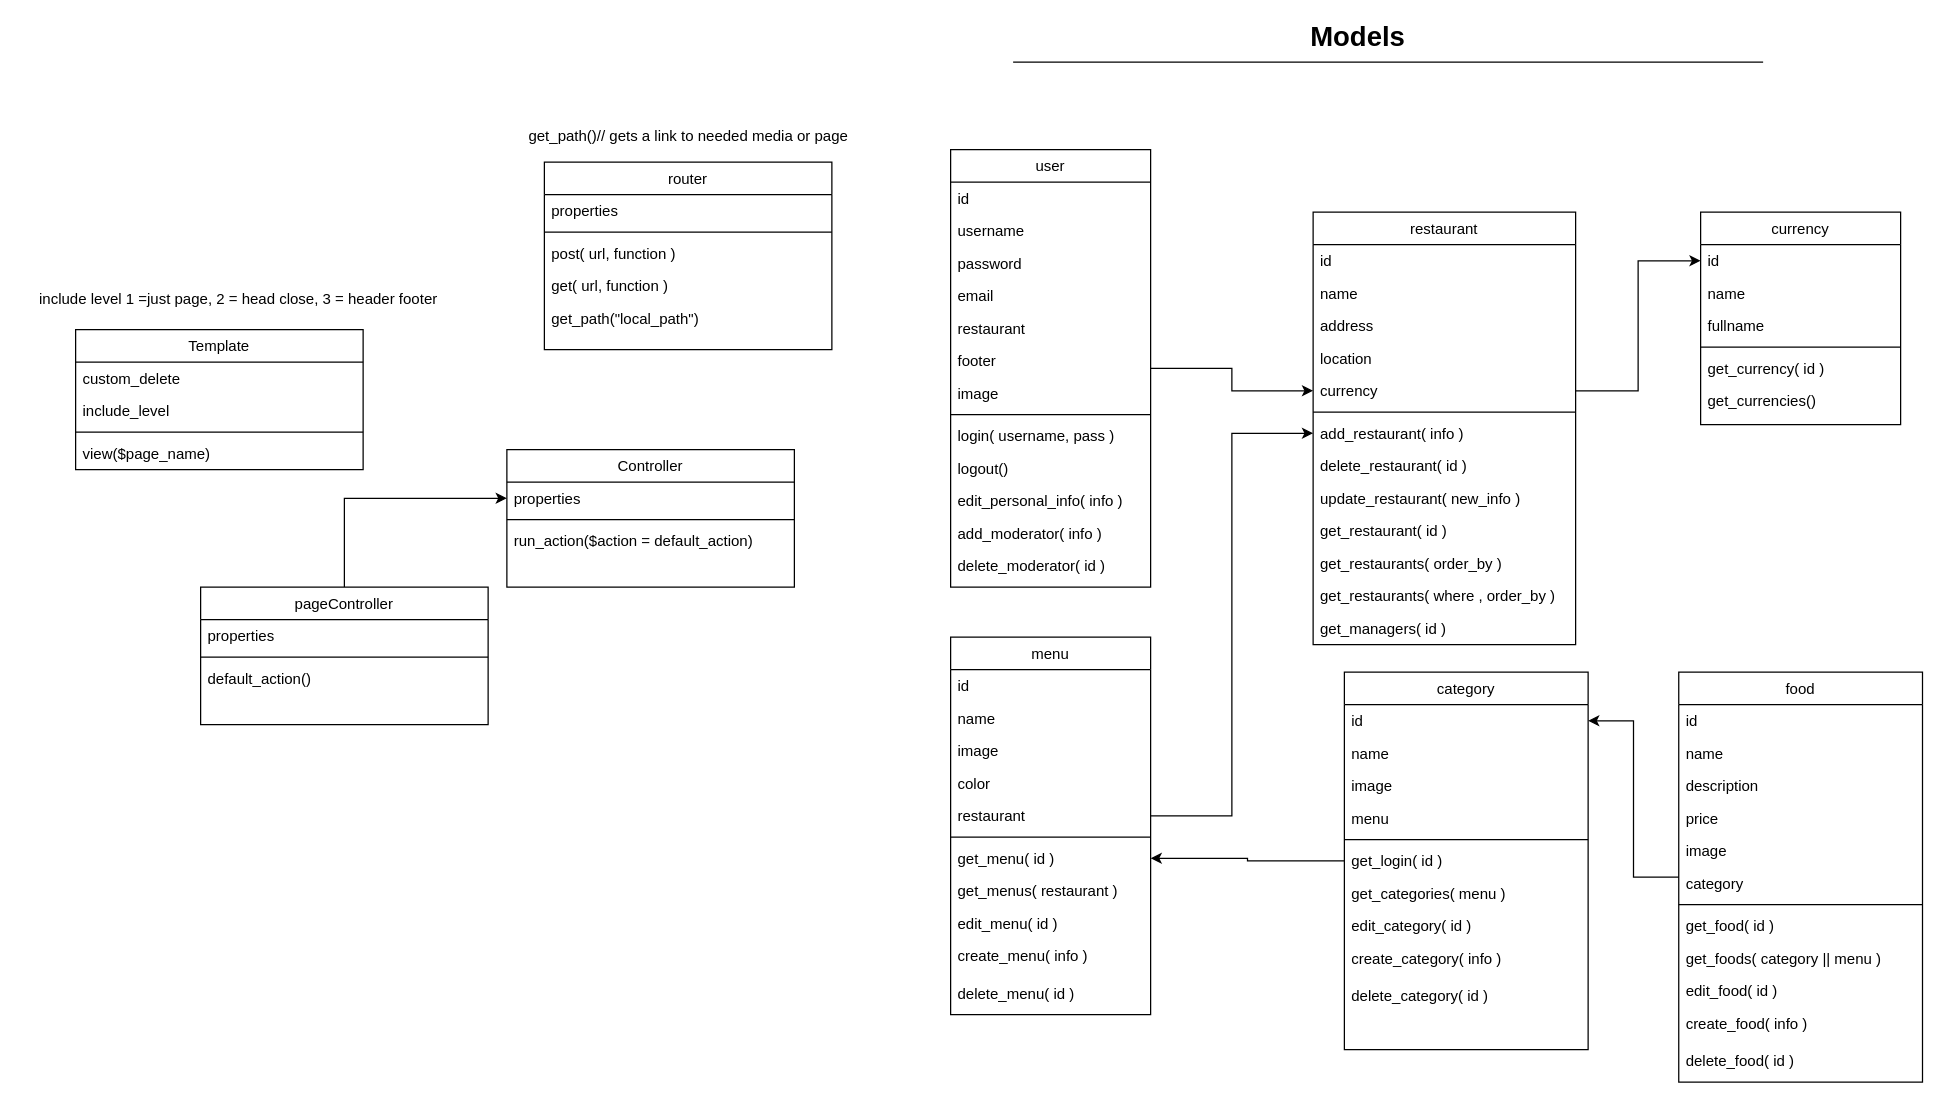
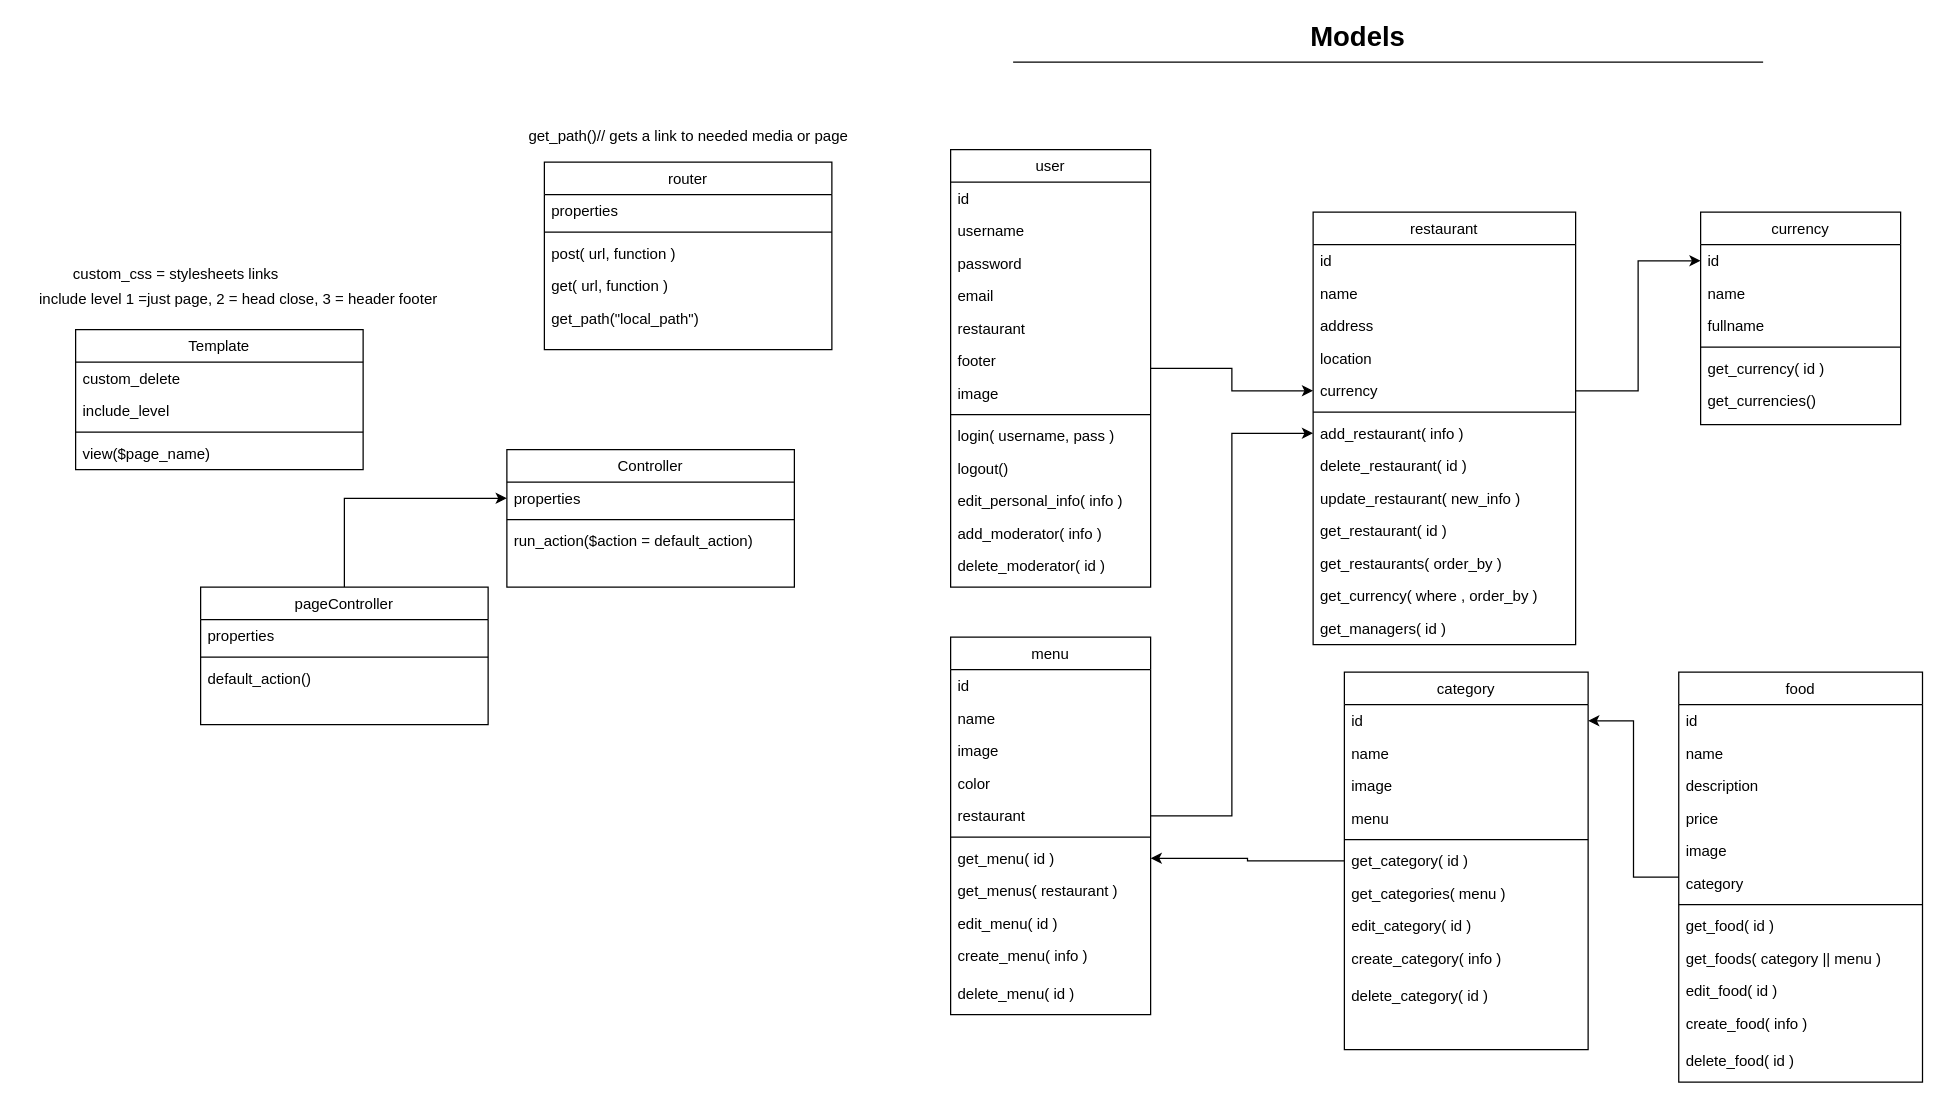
none -> (176, 274)
(1457, 596) -> (1445, 596)
(1405, 861) -> (1421, 861)
